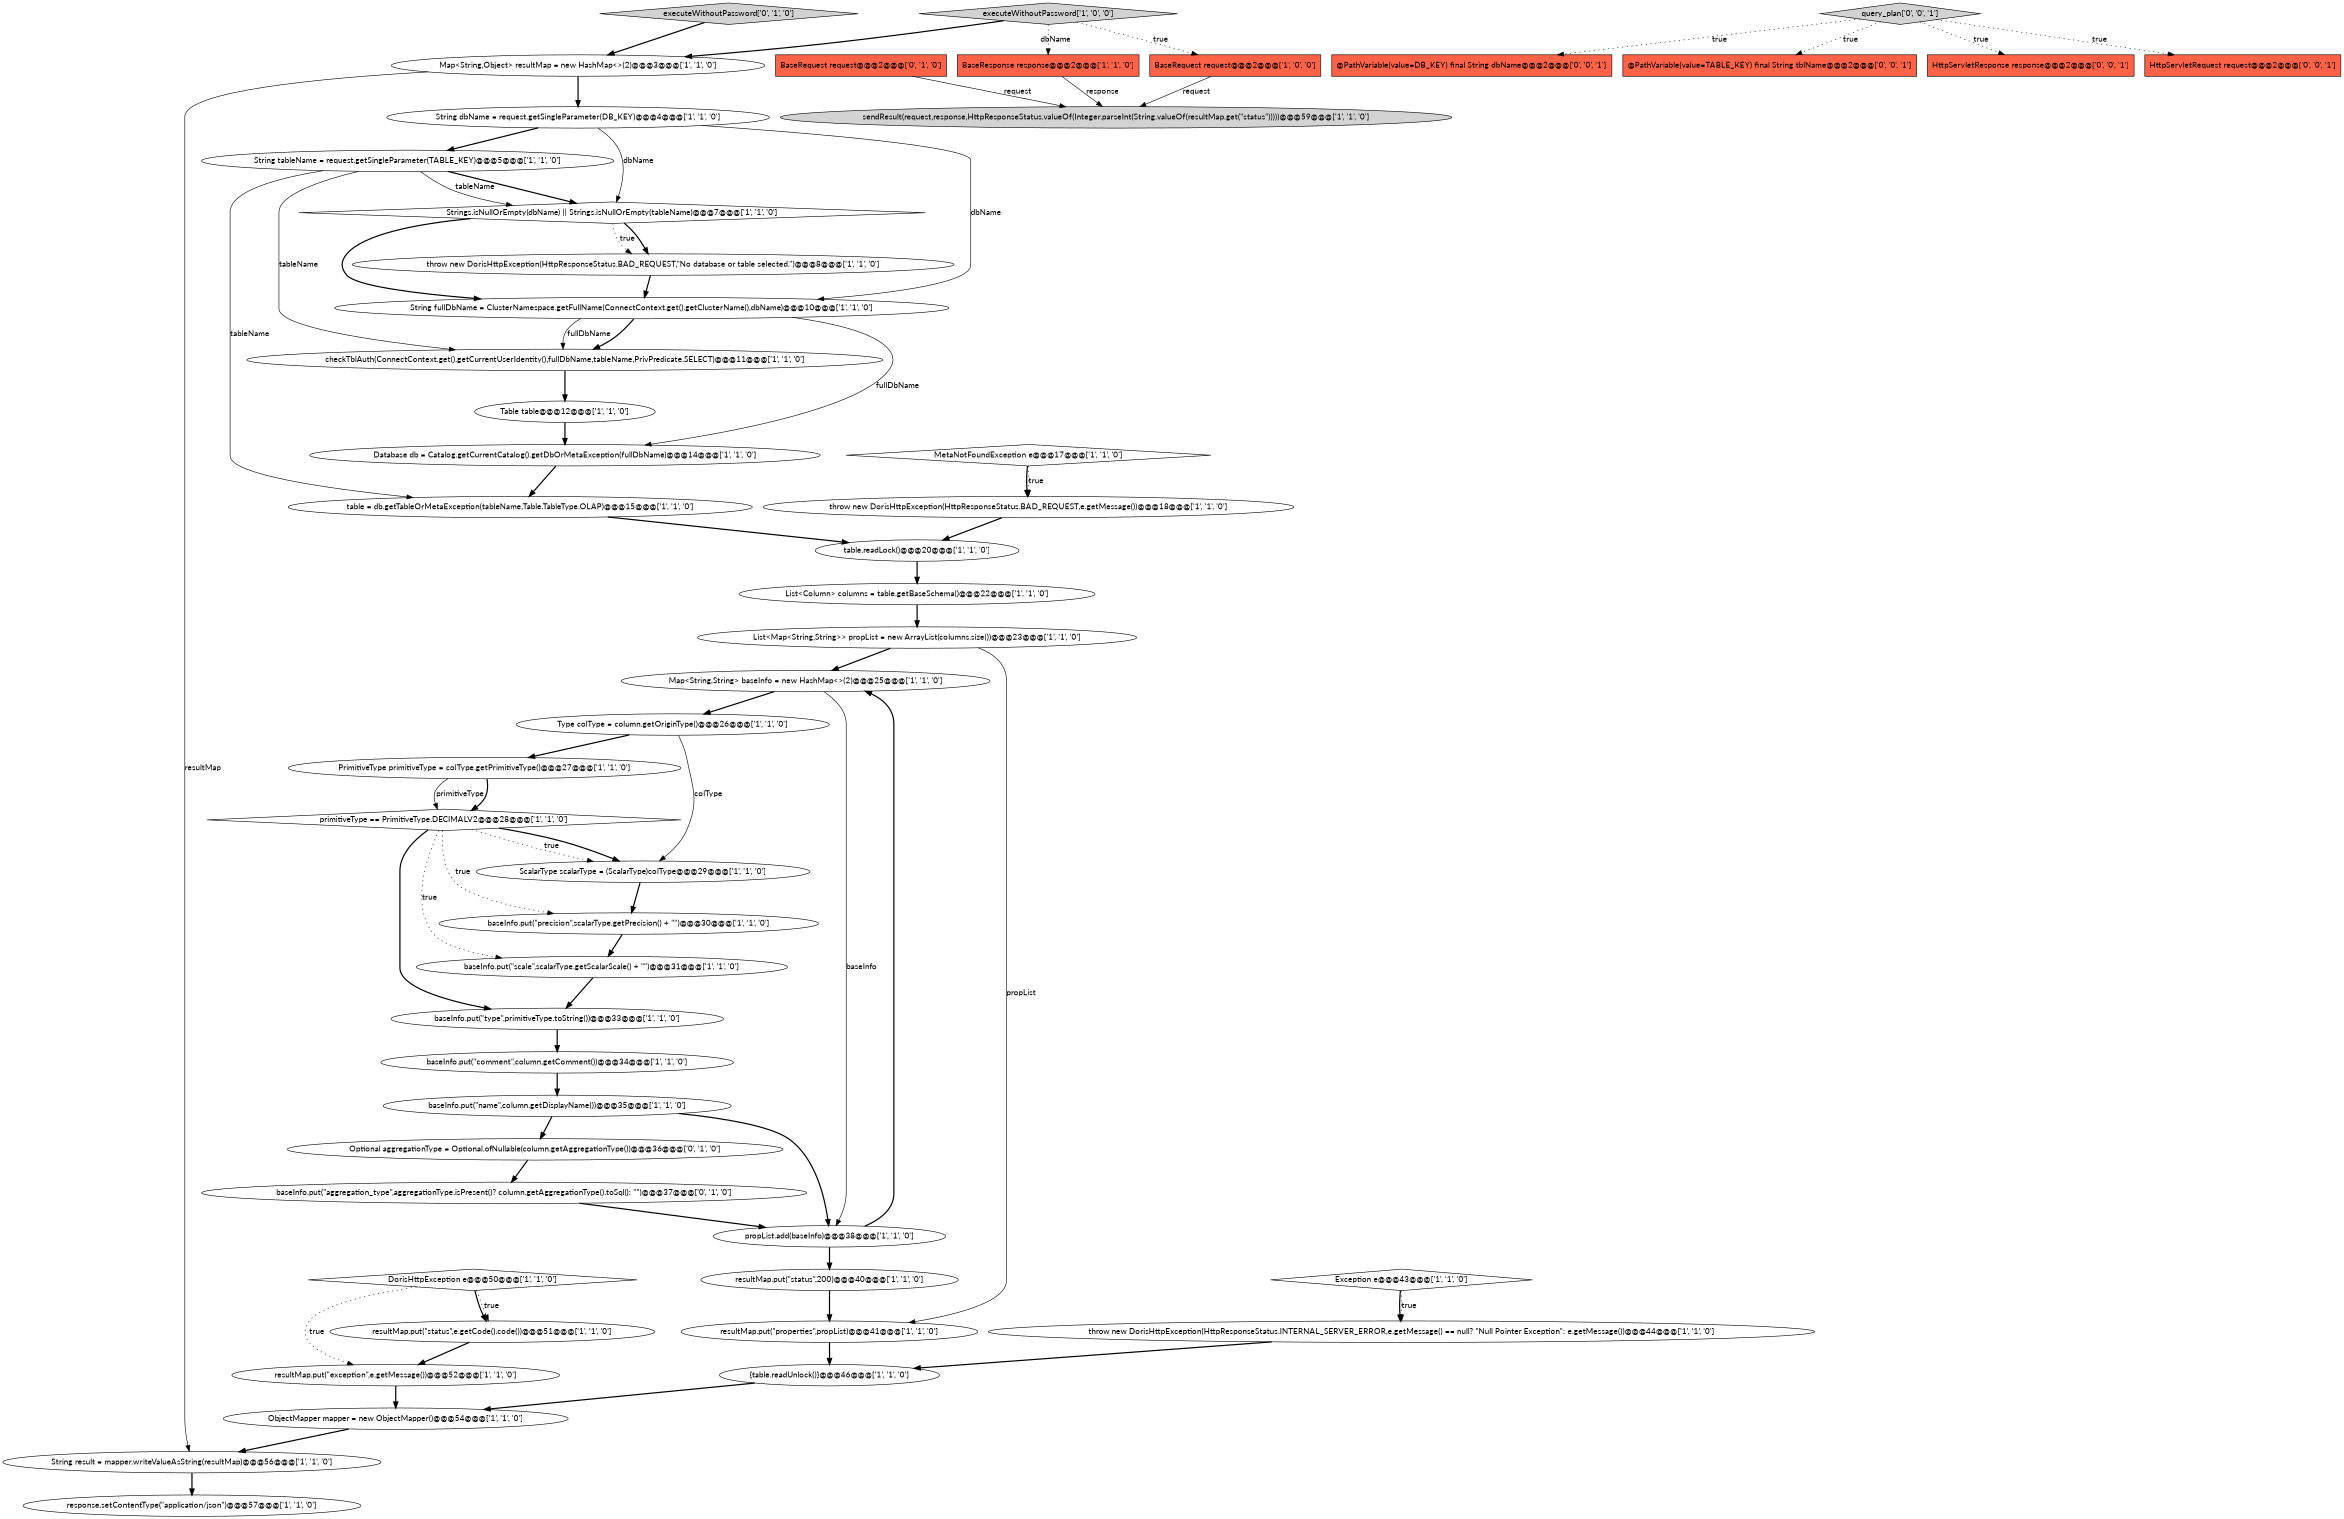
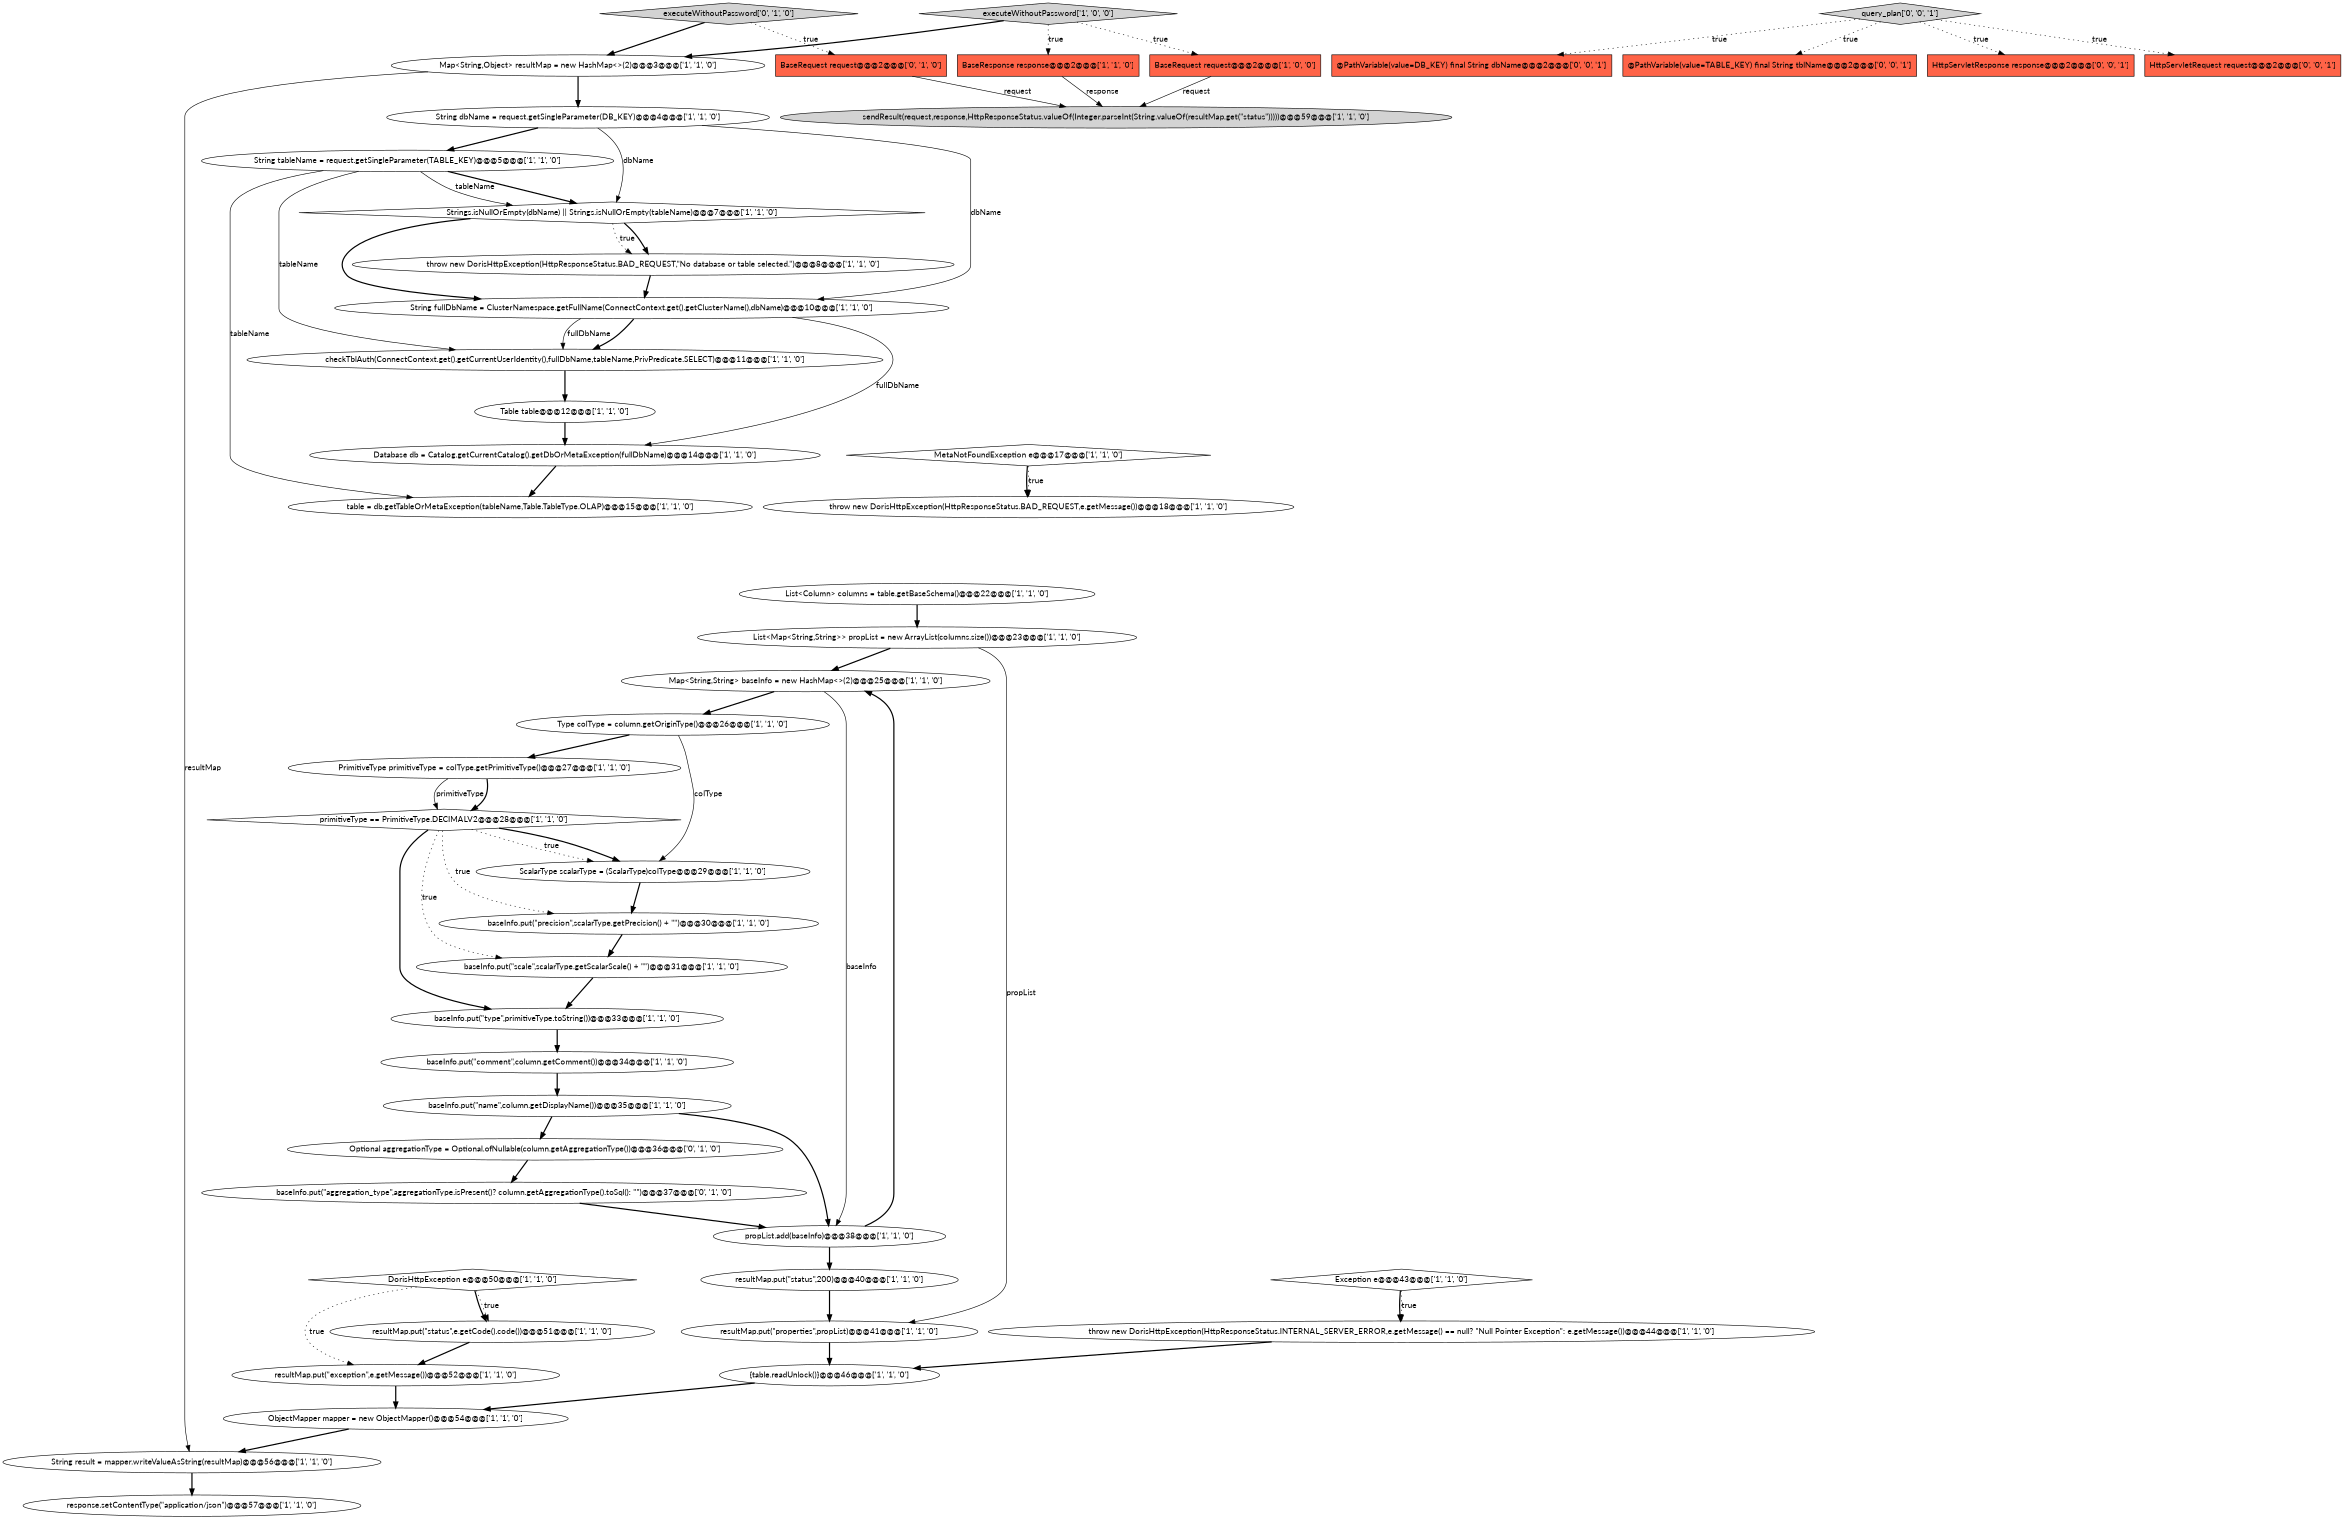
none -> (790, 38)
(1056, 40) -> (1056, 40)
(917, 551) -> none
